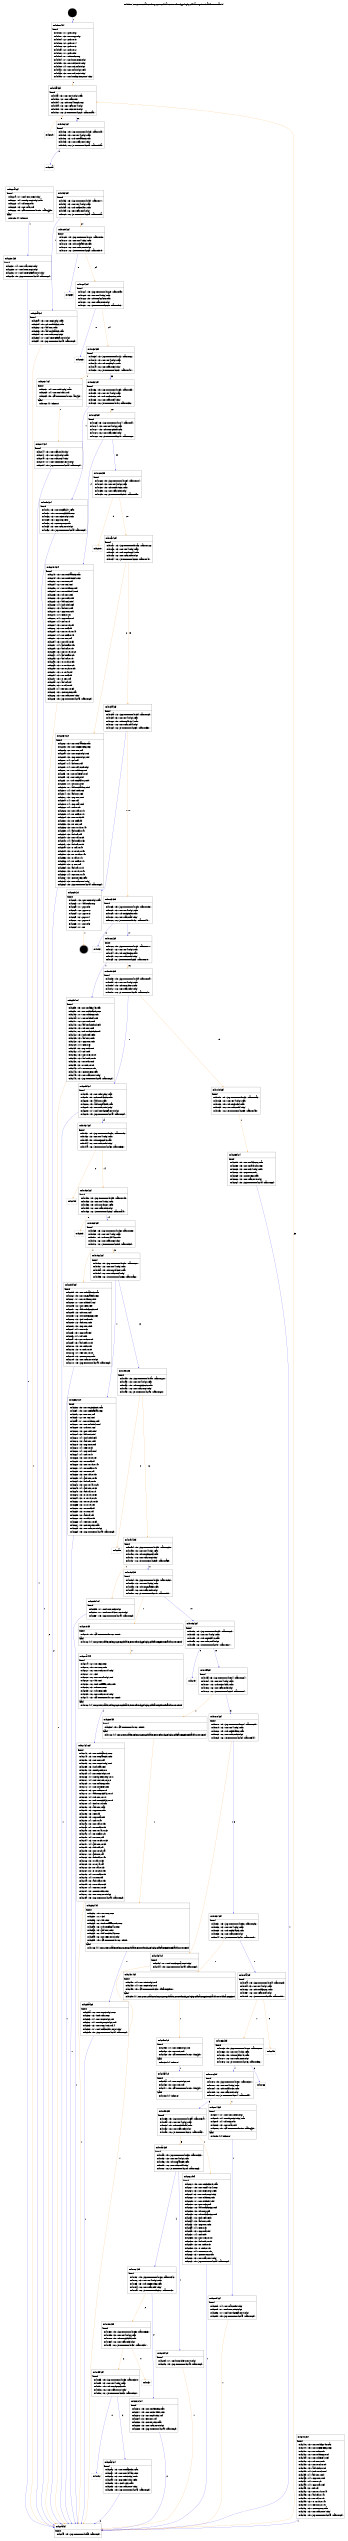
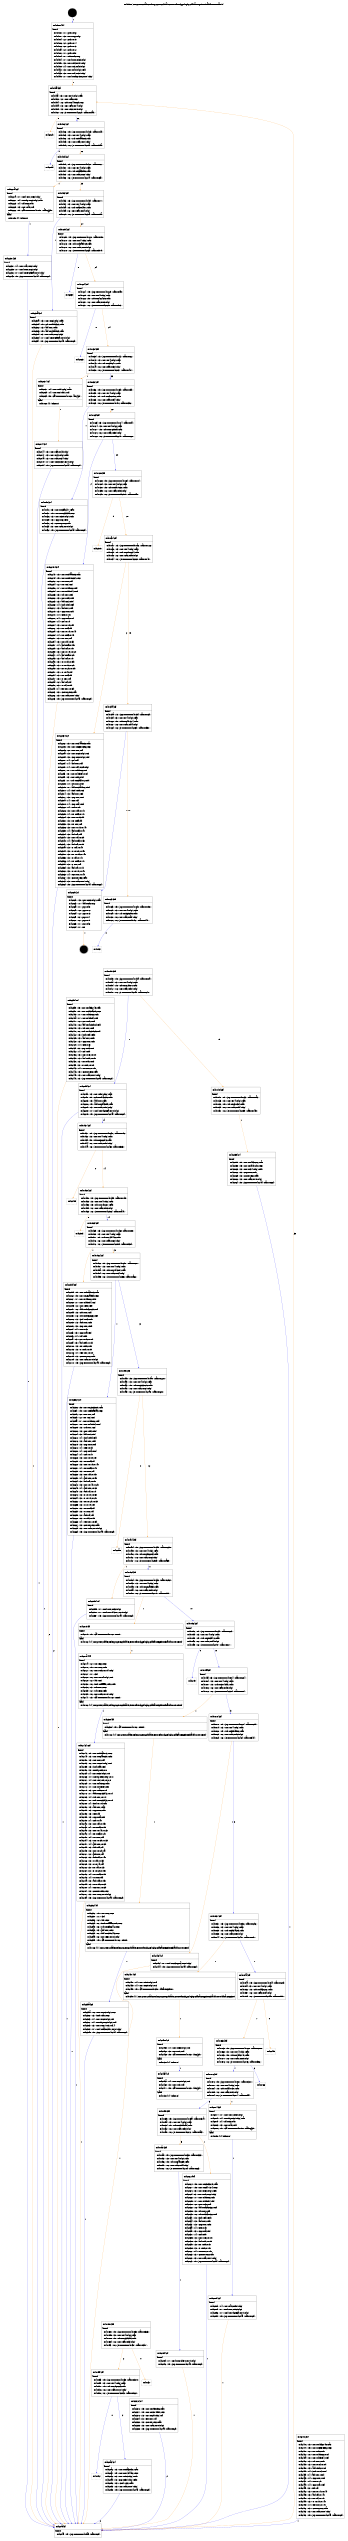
(54, 123) -> (54, 123)
none -> (80, 168)
(128, 949) -> none
(152, 2280) -> none
